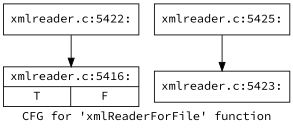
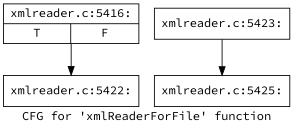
(71, 47) -> (71, 55)
(222, 49) -> (222, 53)
